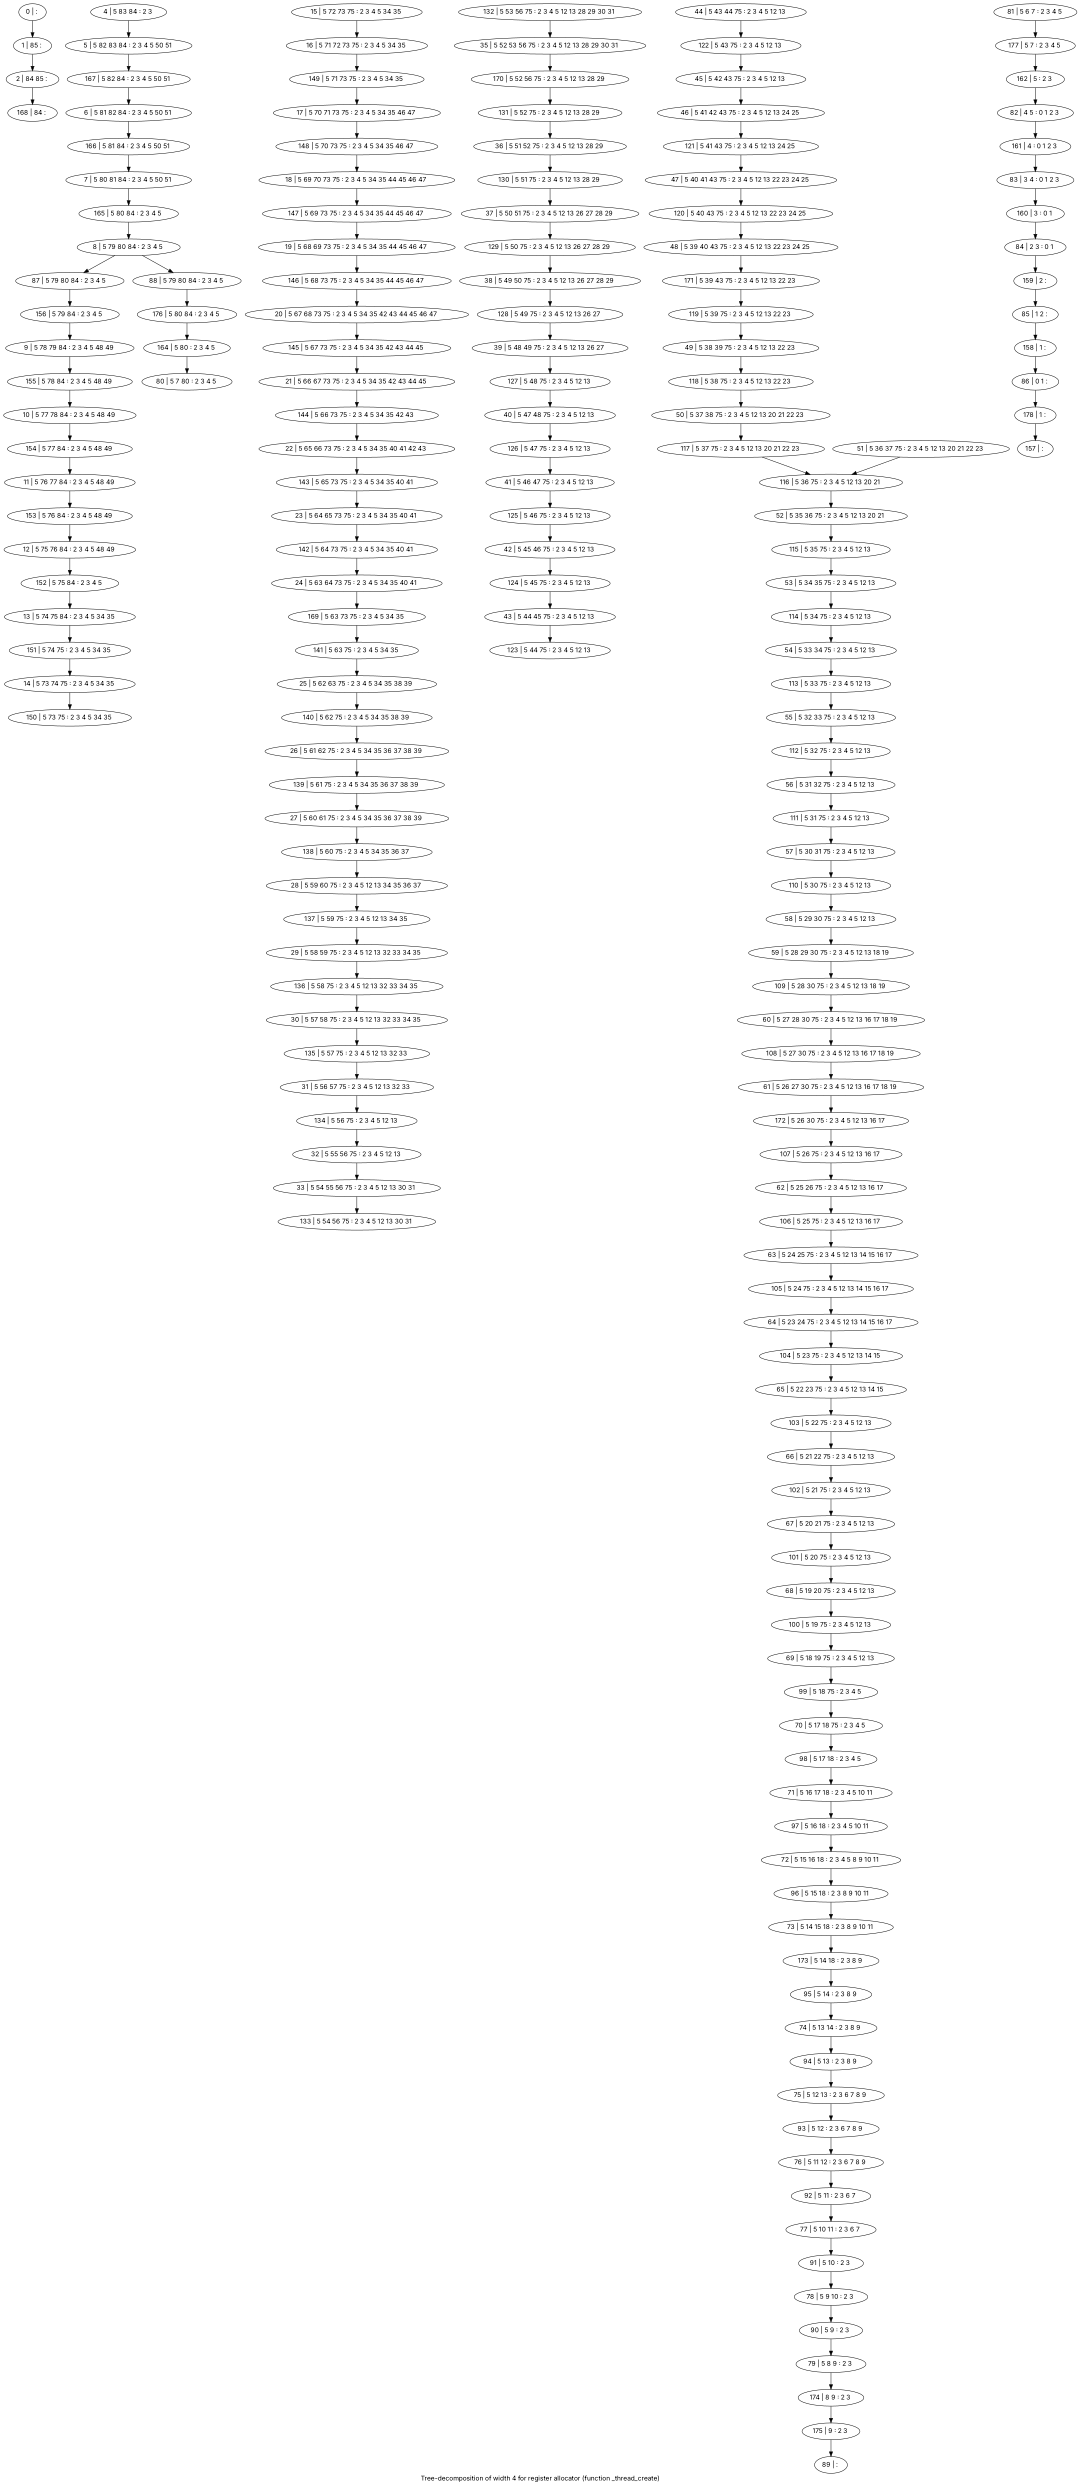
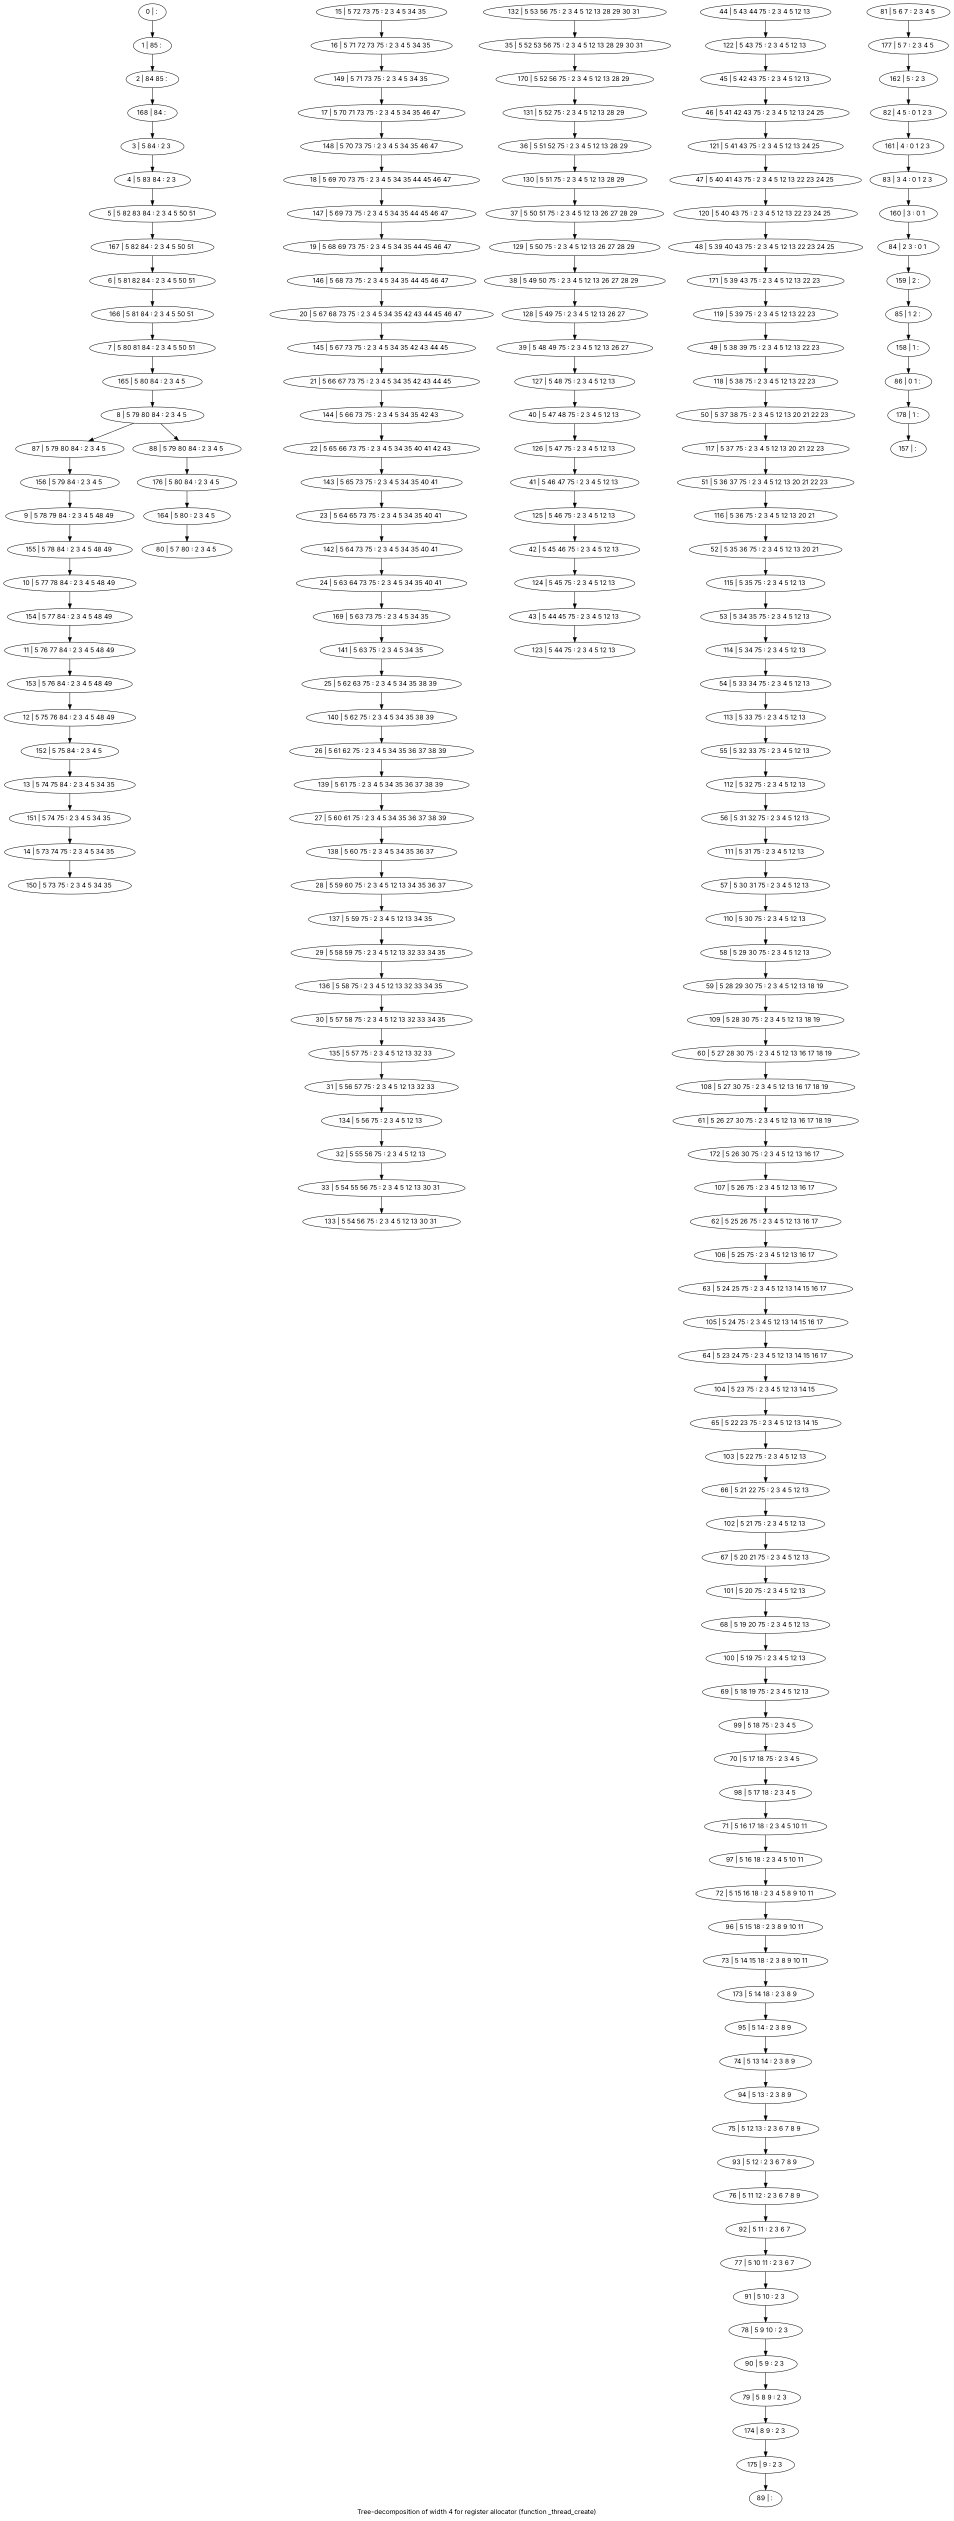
none -> (152, 147)
(784, 465) -> (766, 463)
